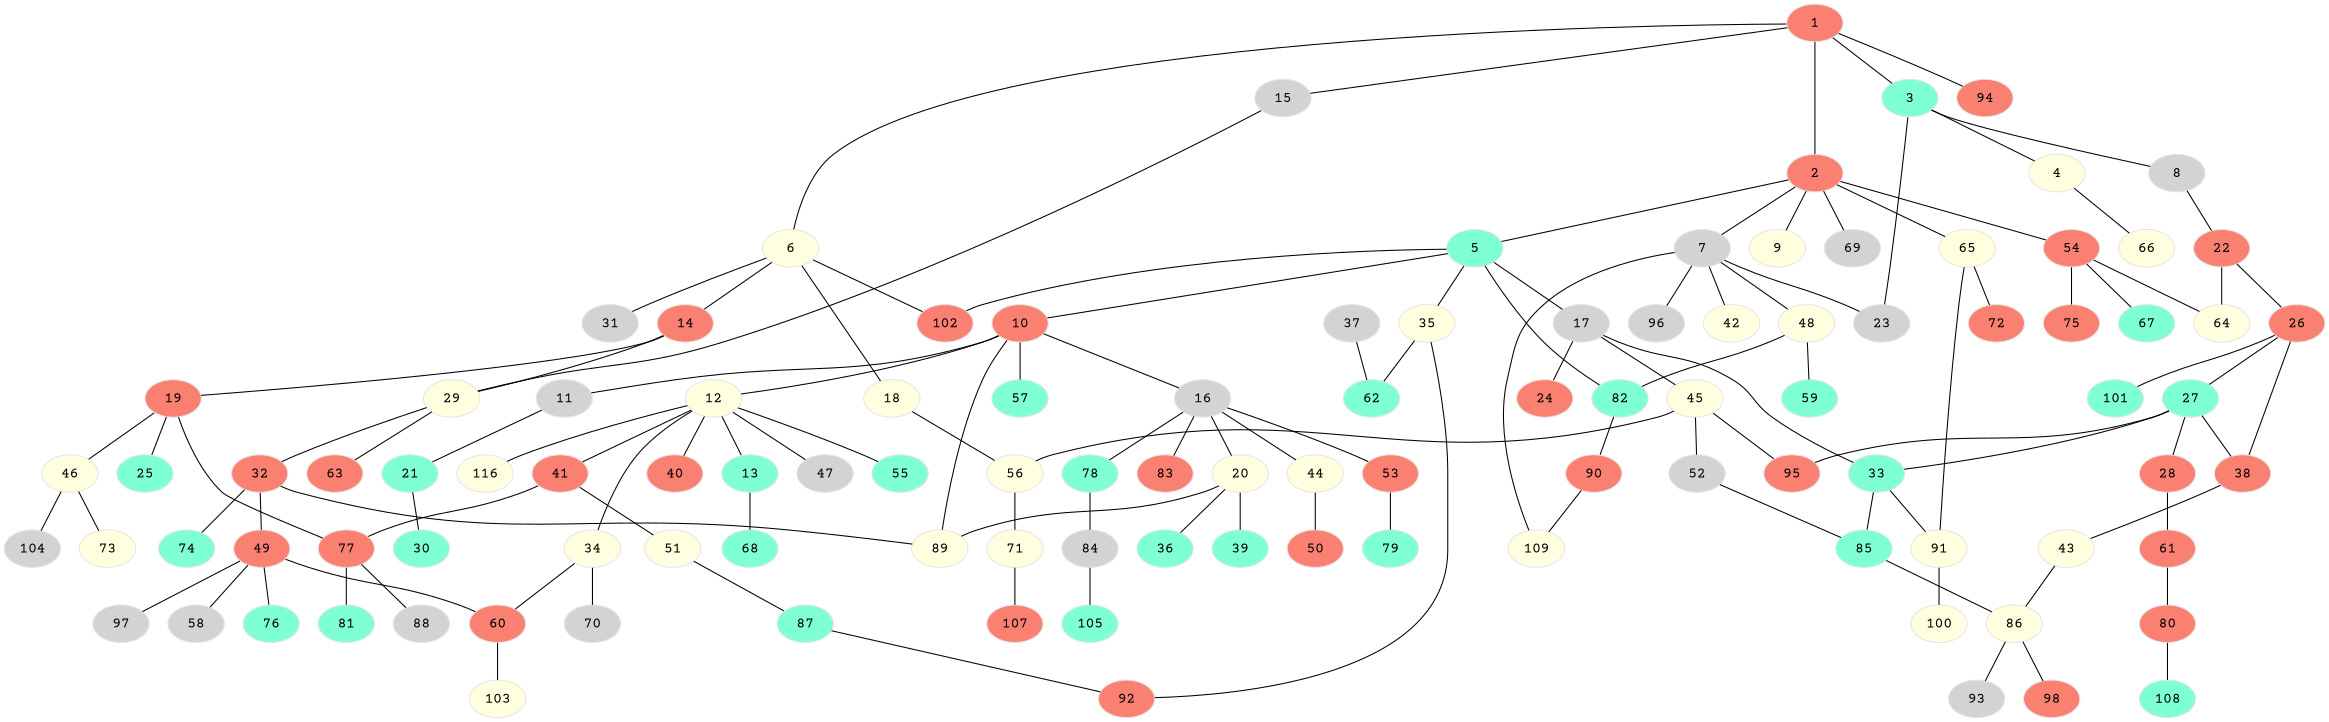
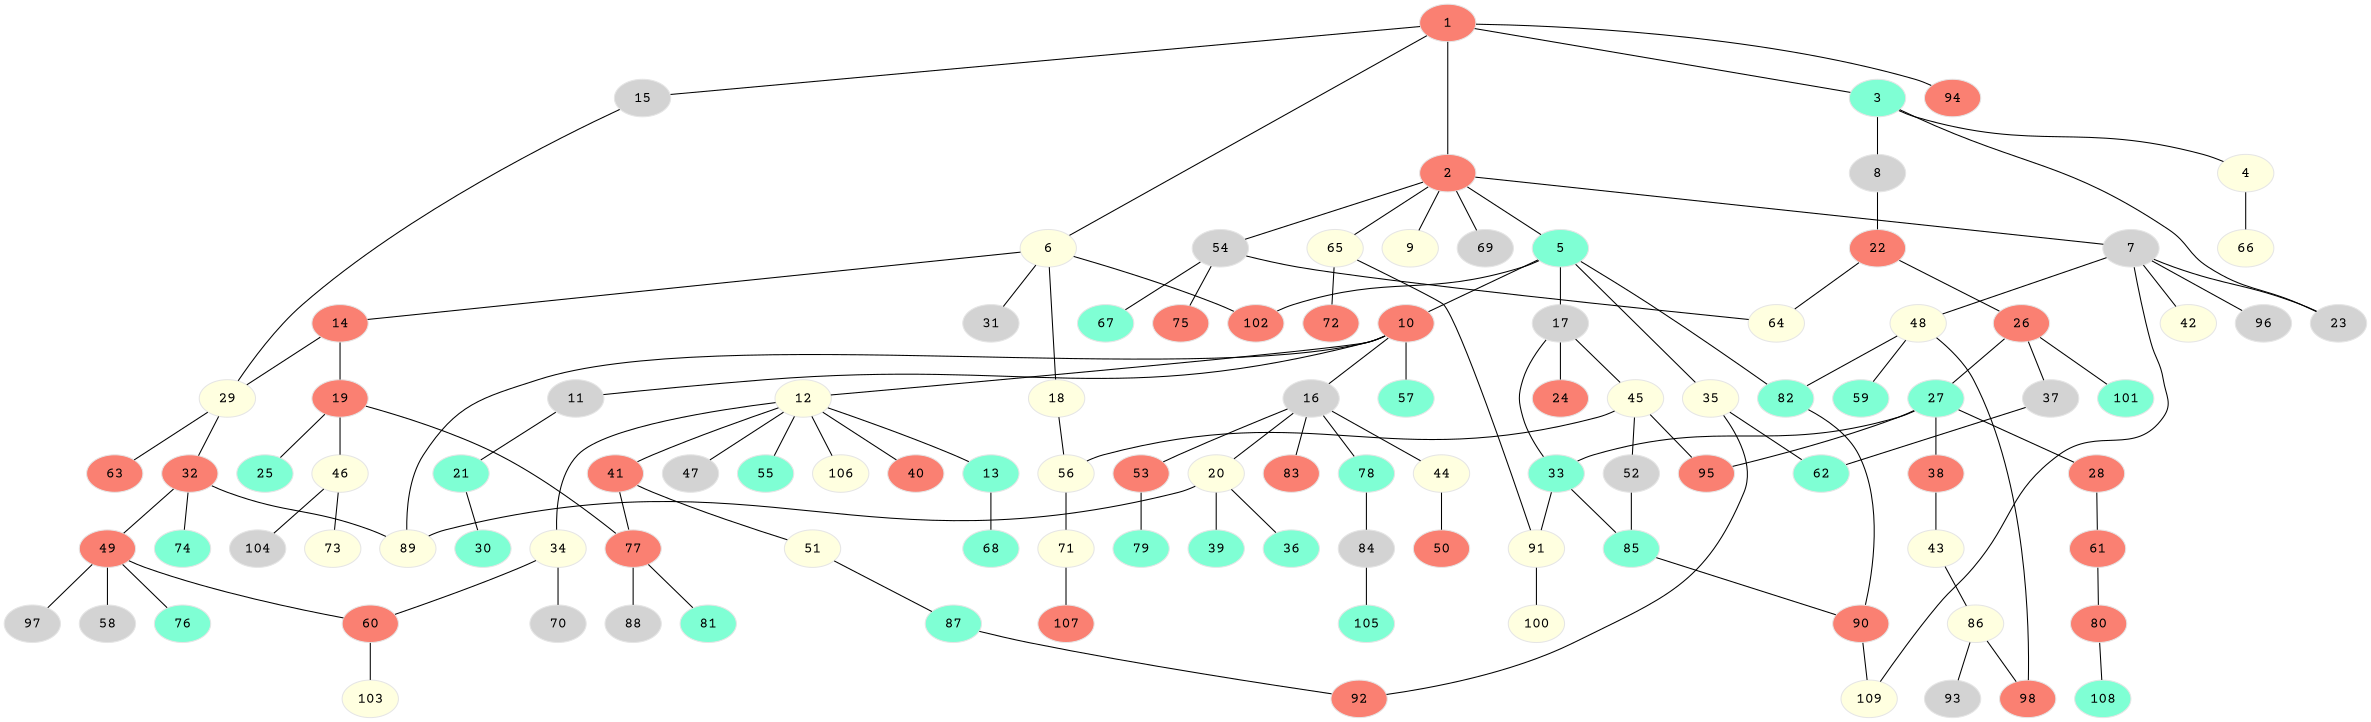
(2072, 248) -> (1220, 248)
(2270, 398) -> (2036, 361)
(485, 474) -> (841, 474)
none -> (2011, 490)
(1931, 582) -> (1746, 586)
